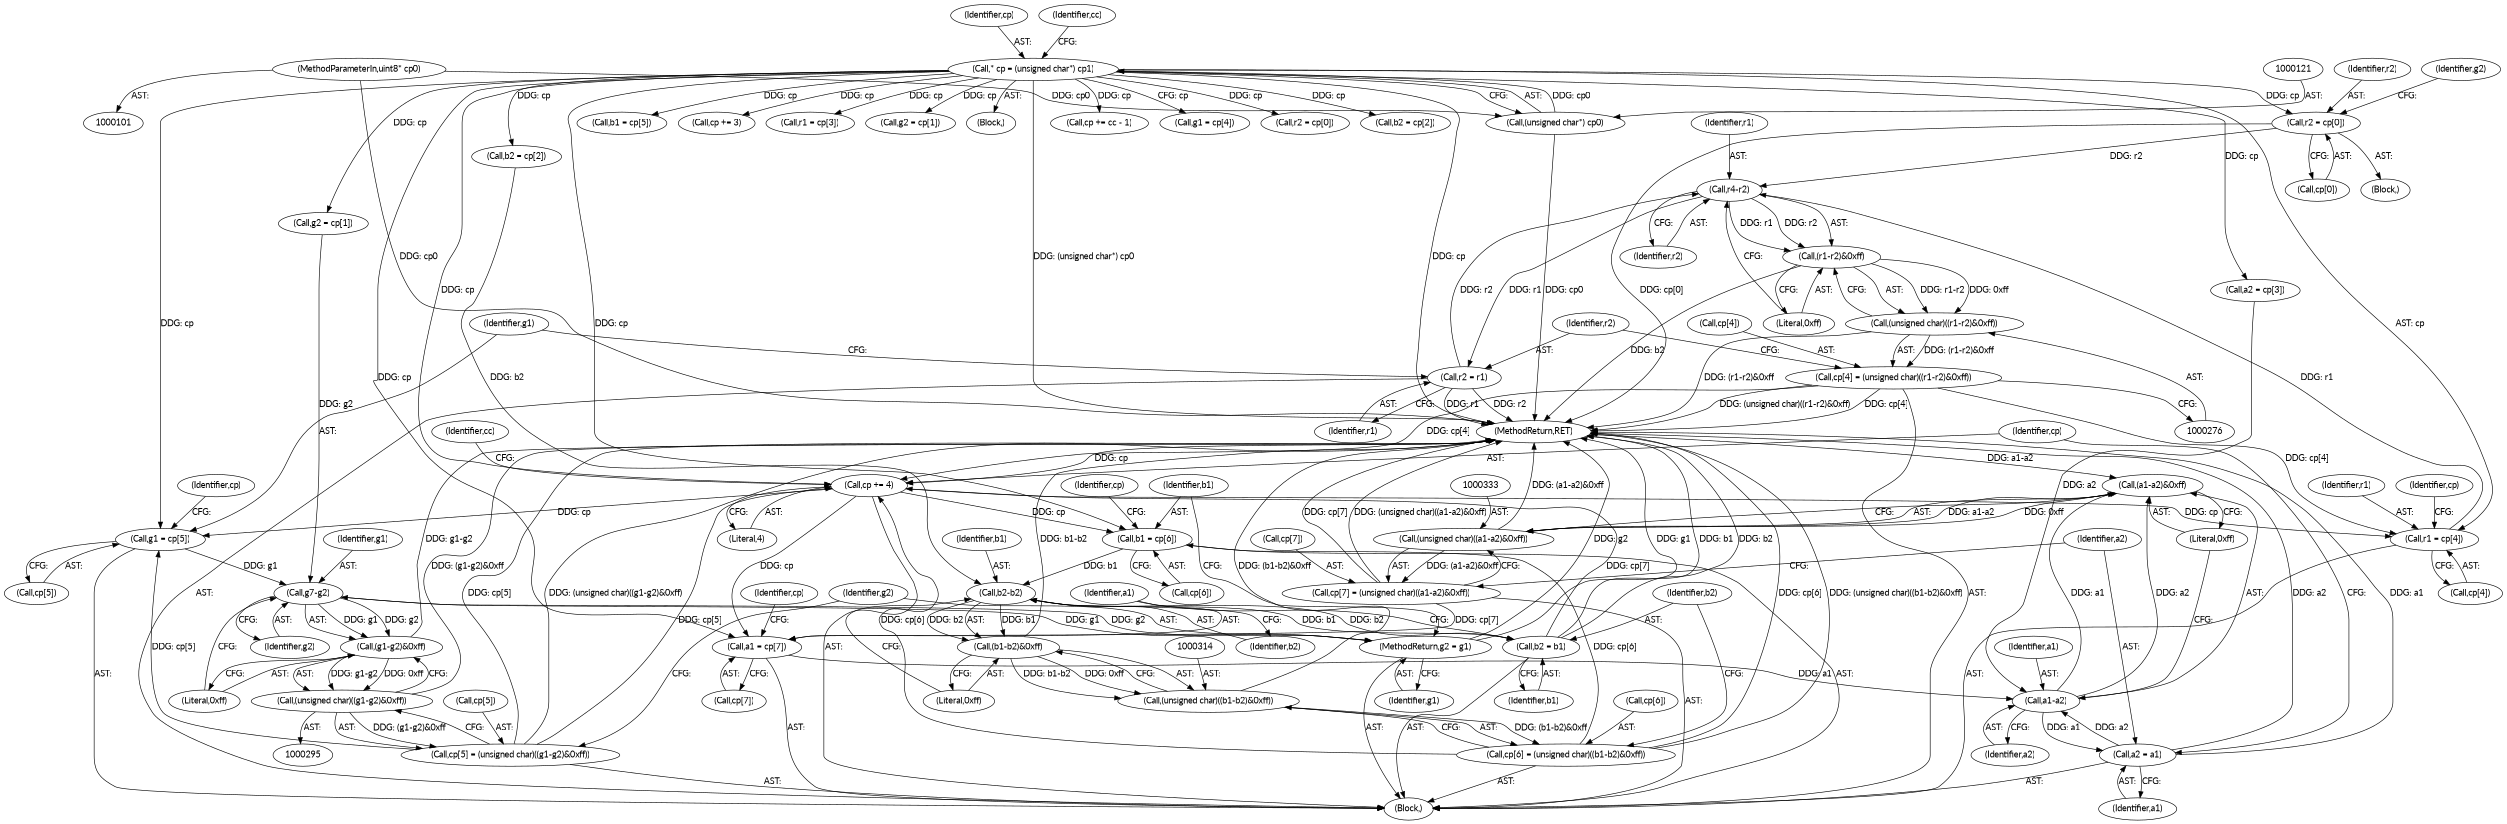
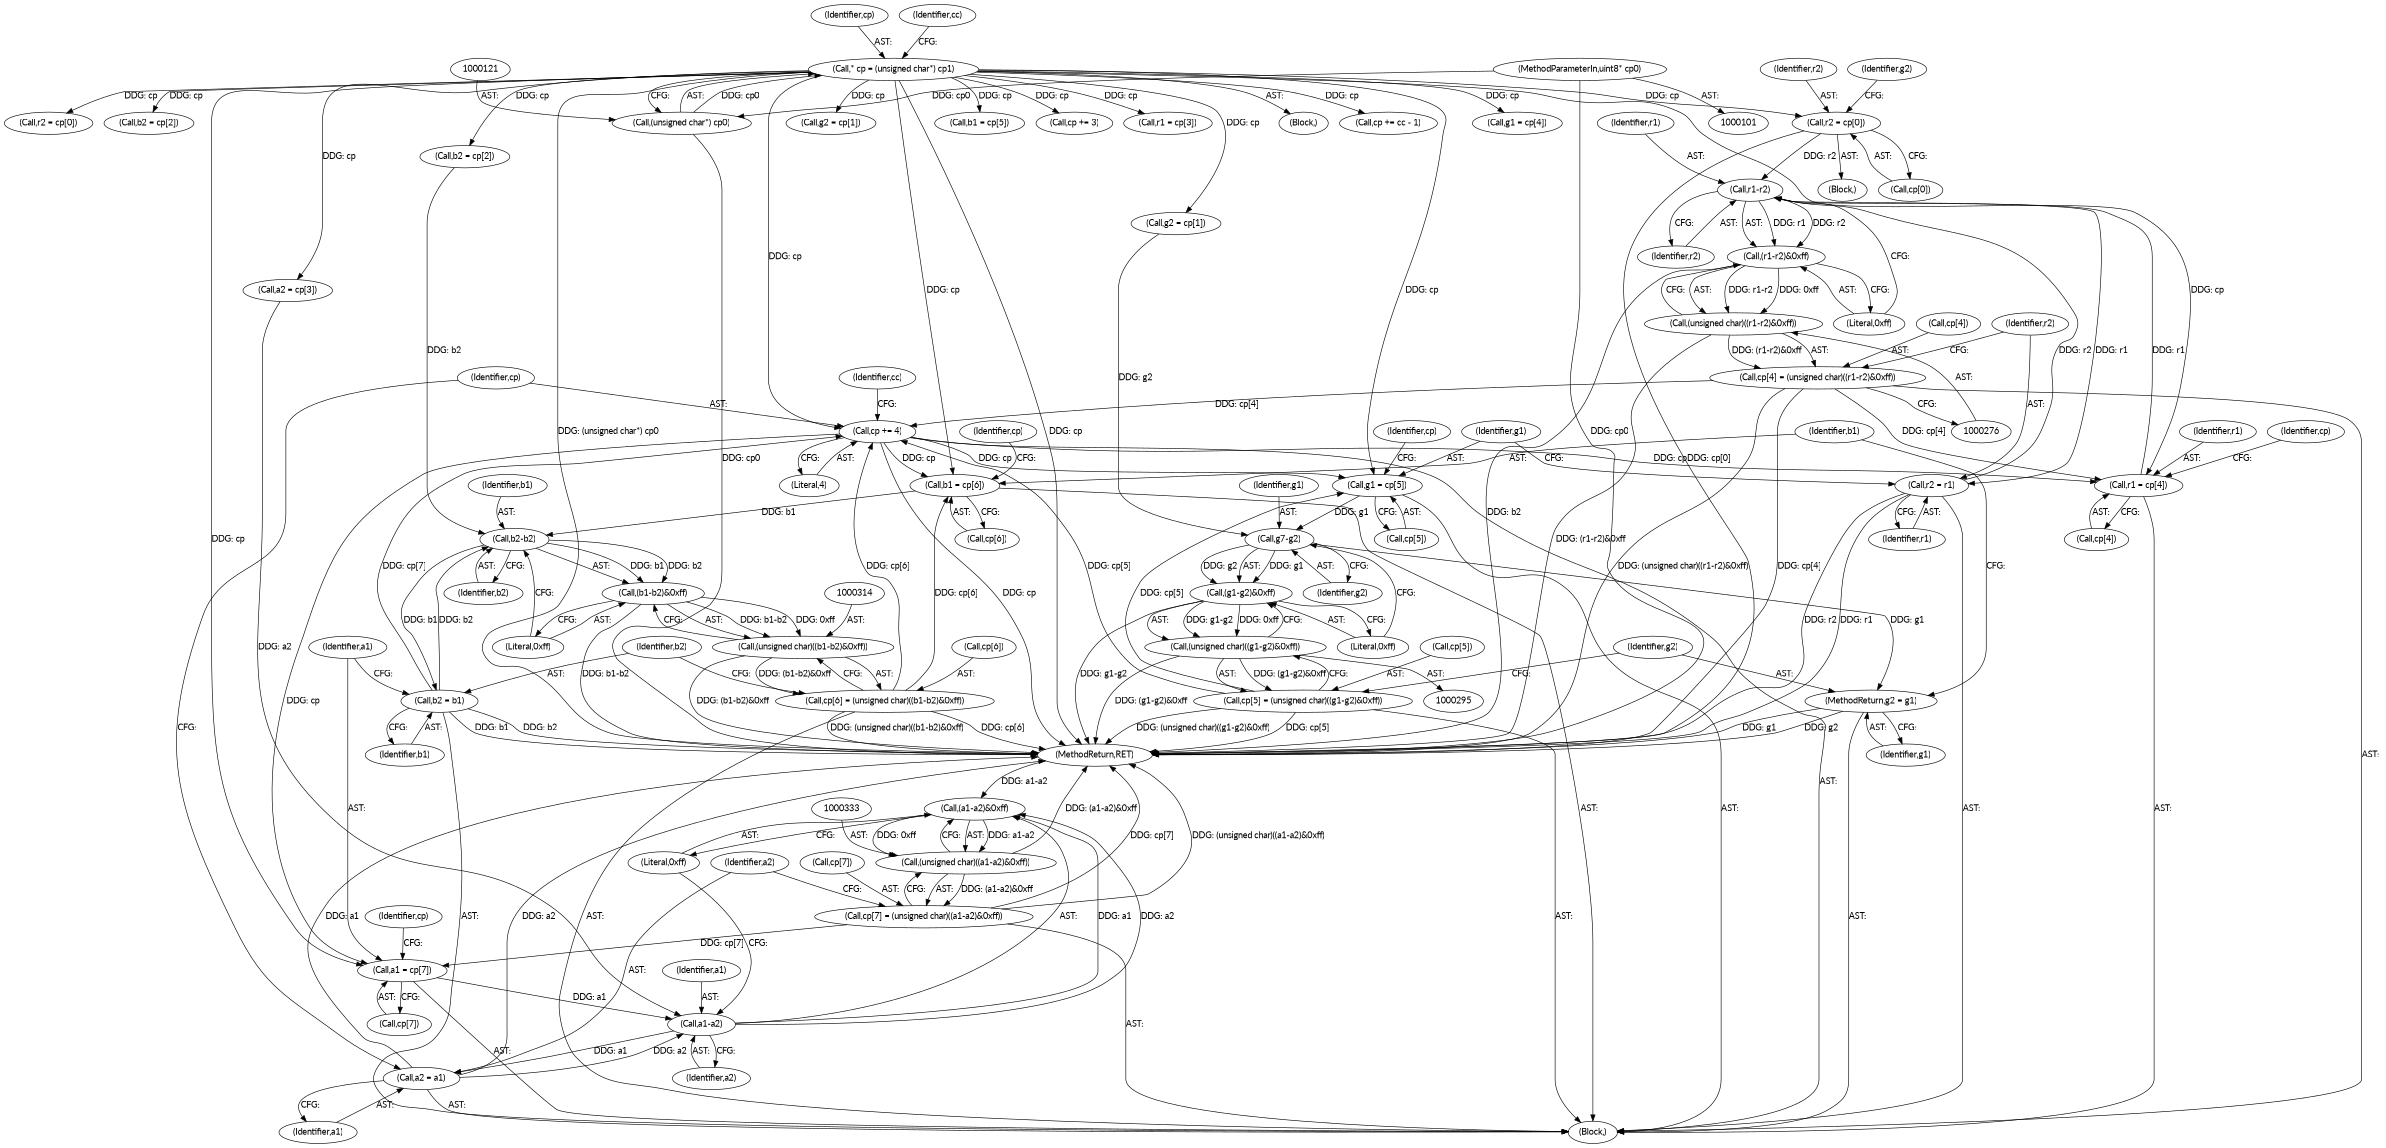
(1173, 96) -> (1502, 96)
(1729, 190) -> (1750, 190)
(2410, 324) -> (2207, 291)
(1086, 460) -> (986, 585)
(1068, 612) -> none
